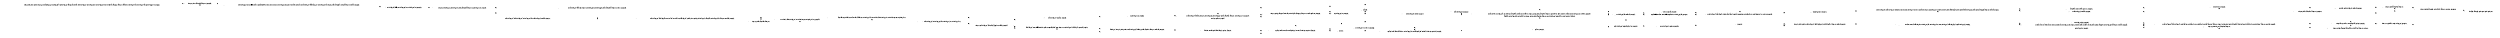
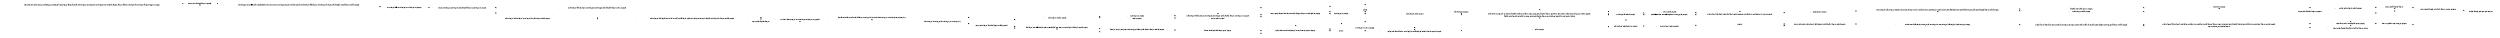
none -> (1137, 19)
(2082, 23) -> none
(2082, 28) -> none
